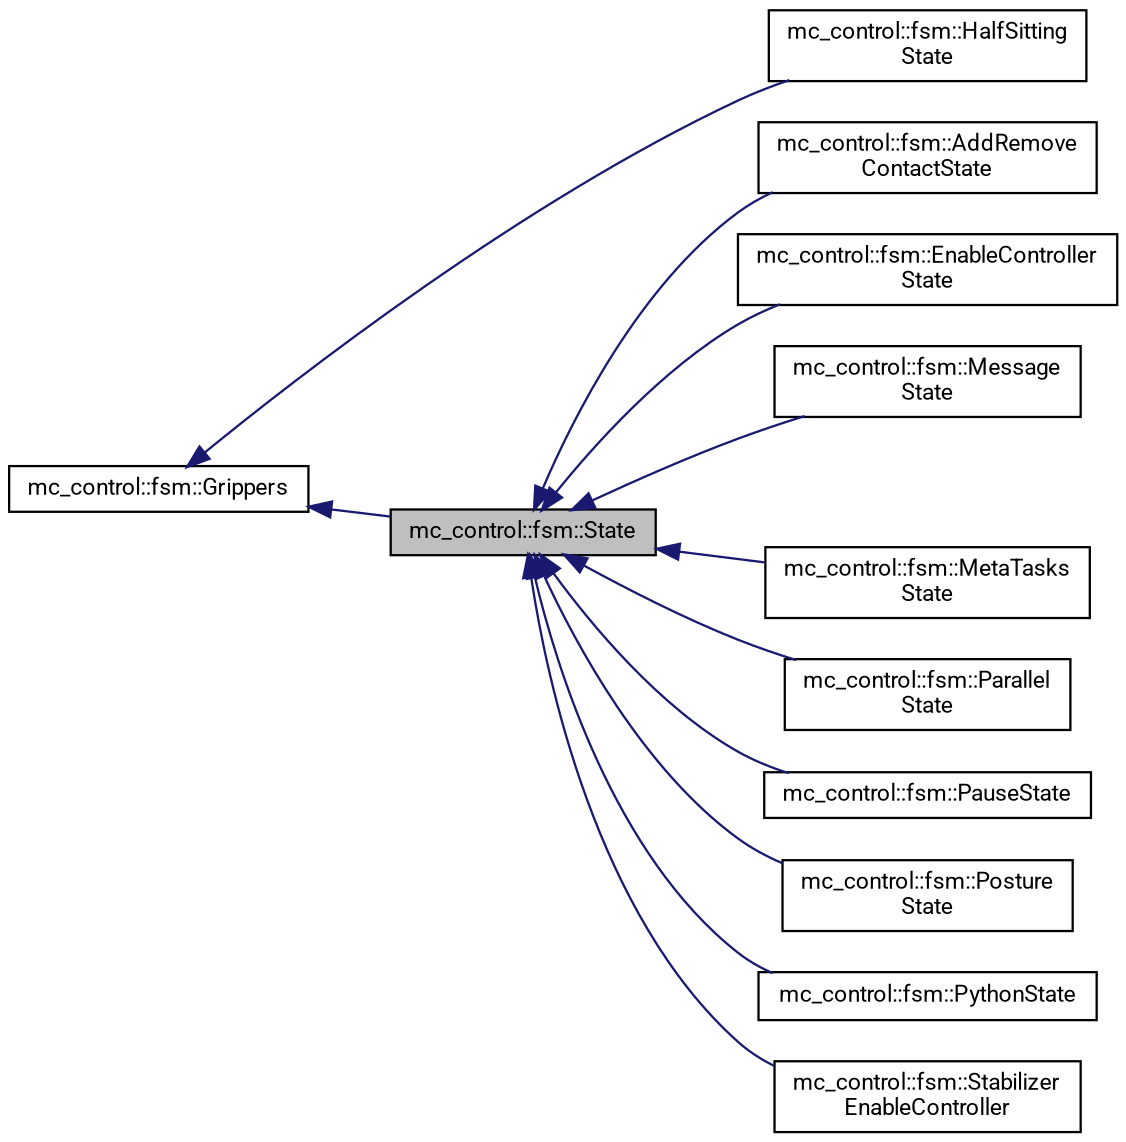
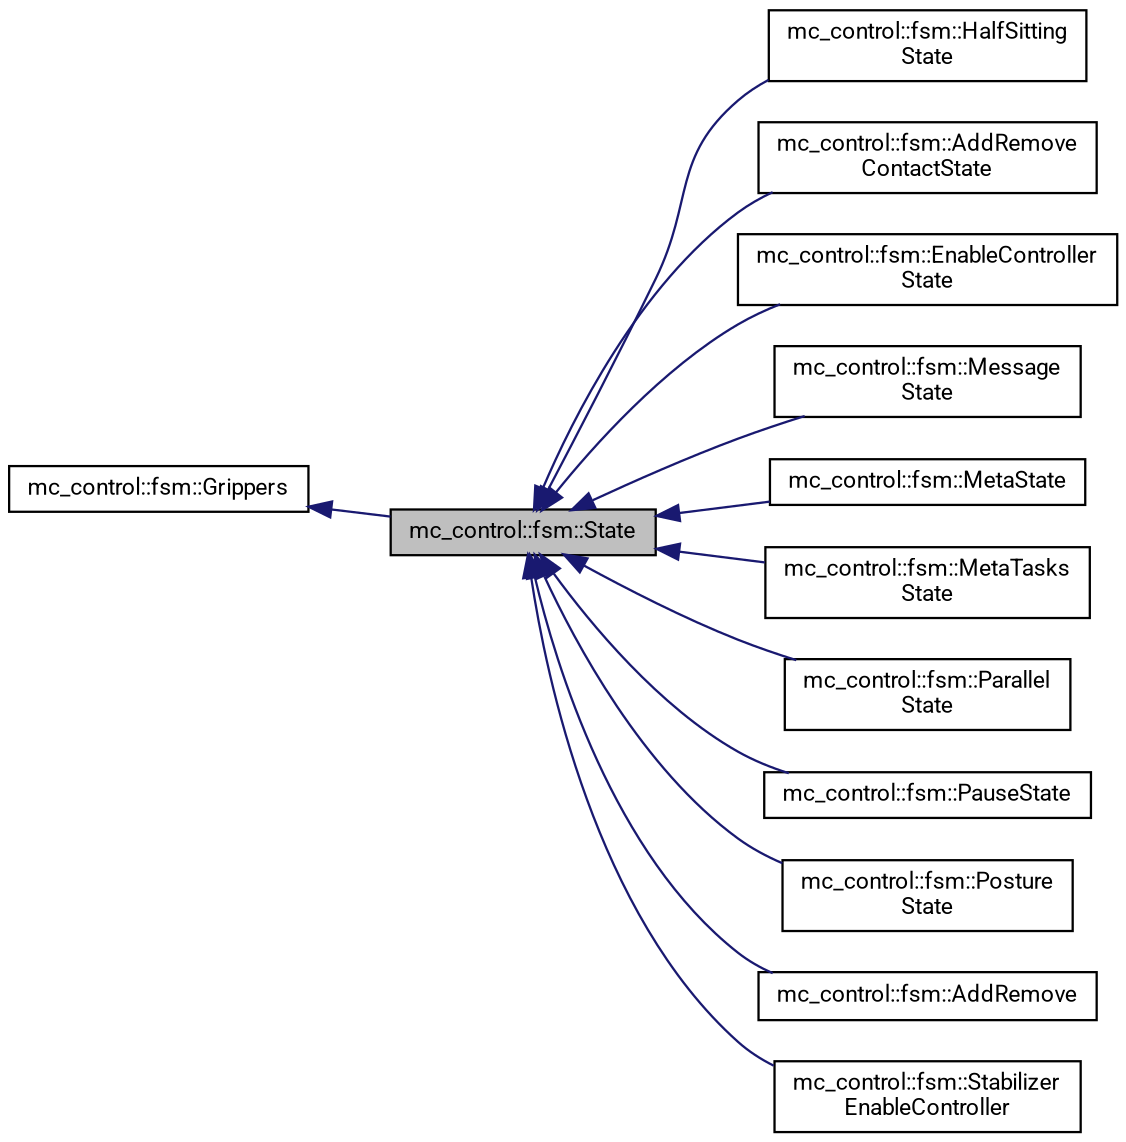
(484, 246) -> (665, 257)
none -> (928, 482)
(928, 996) -> (928, 996)
